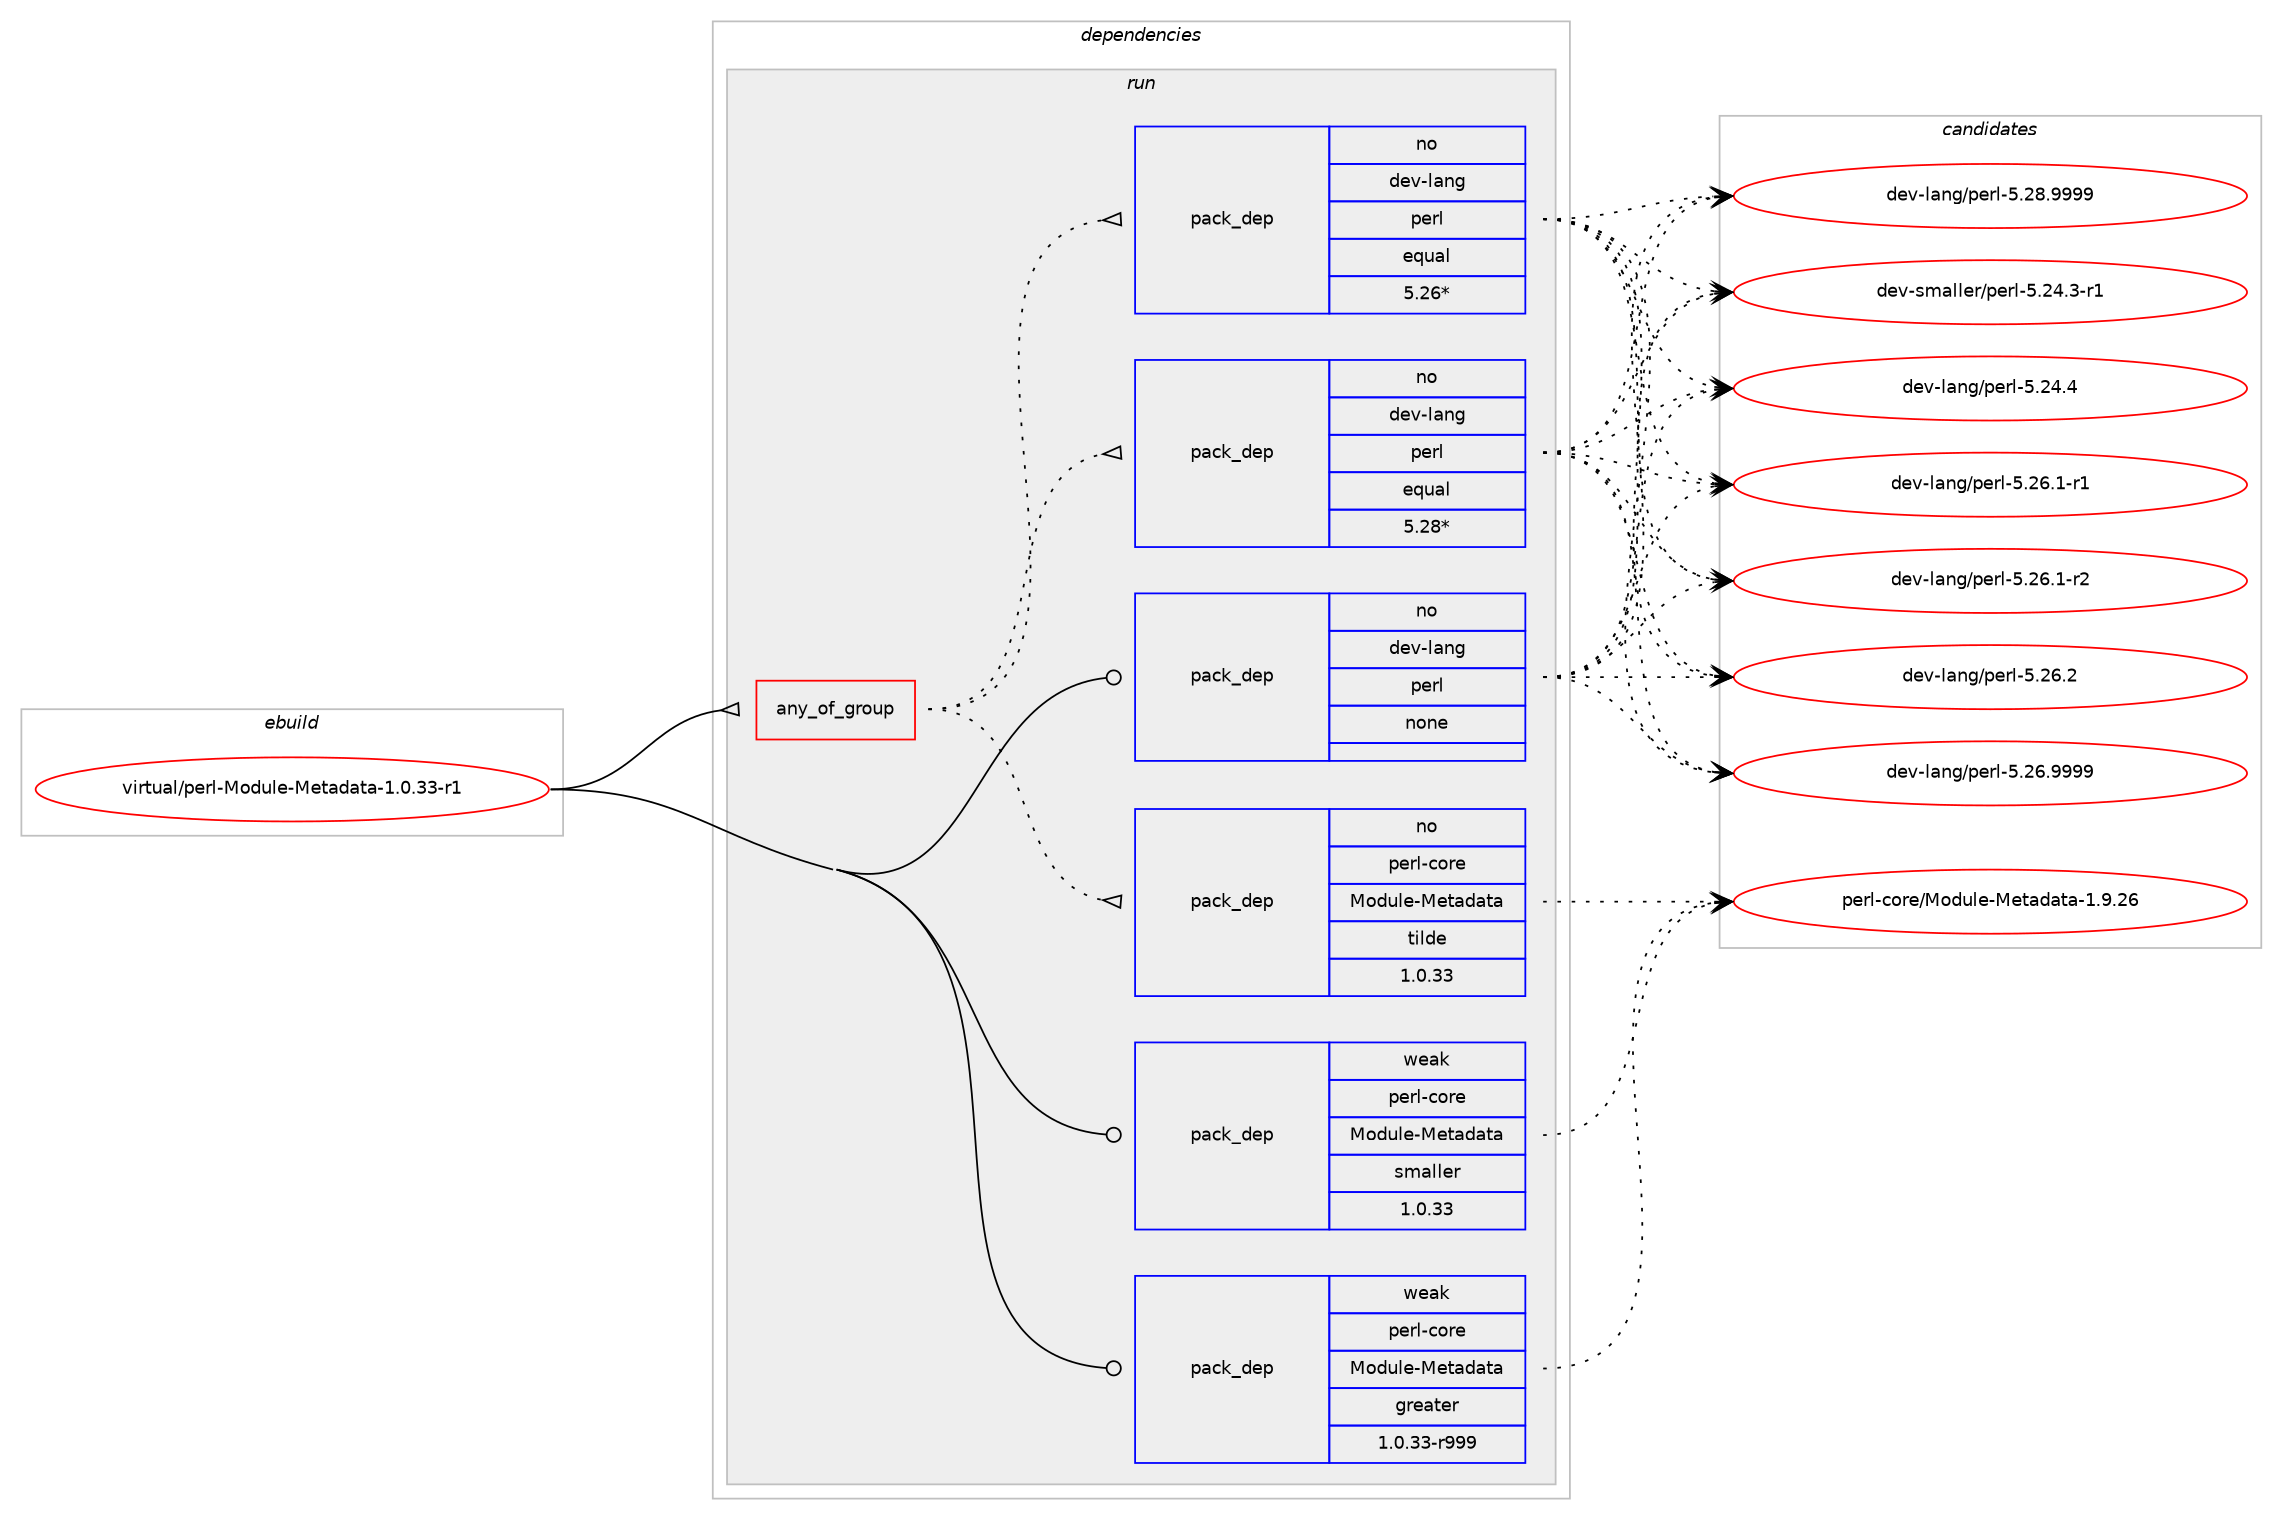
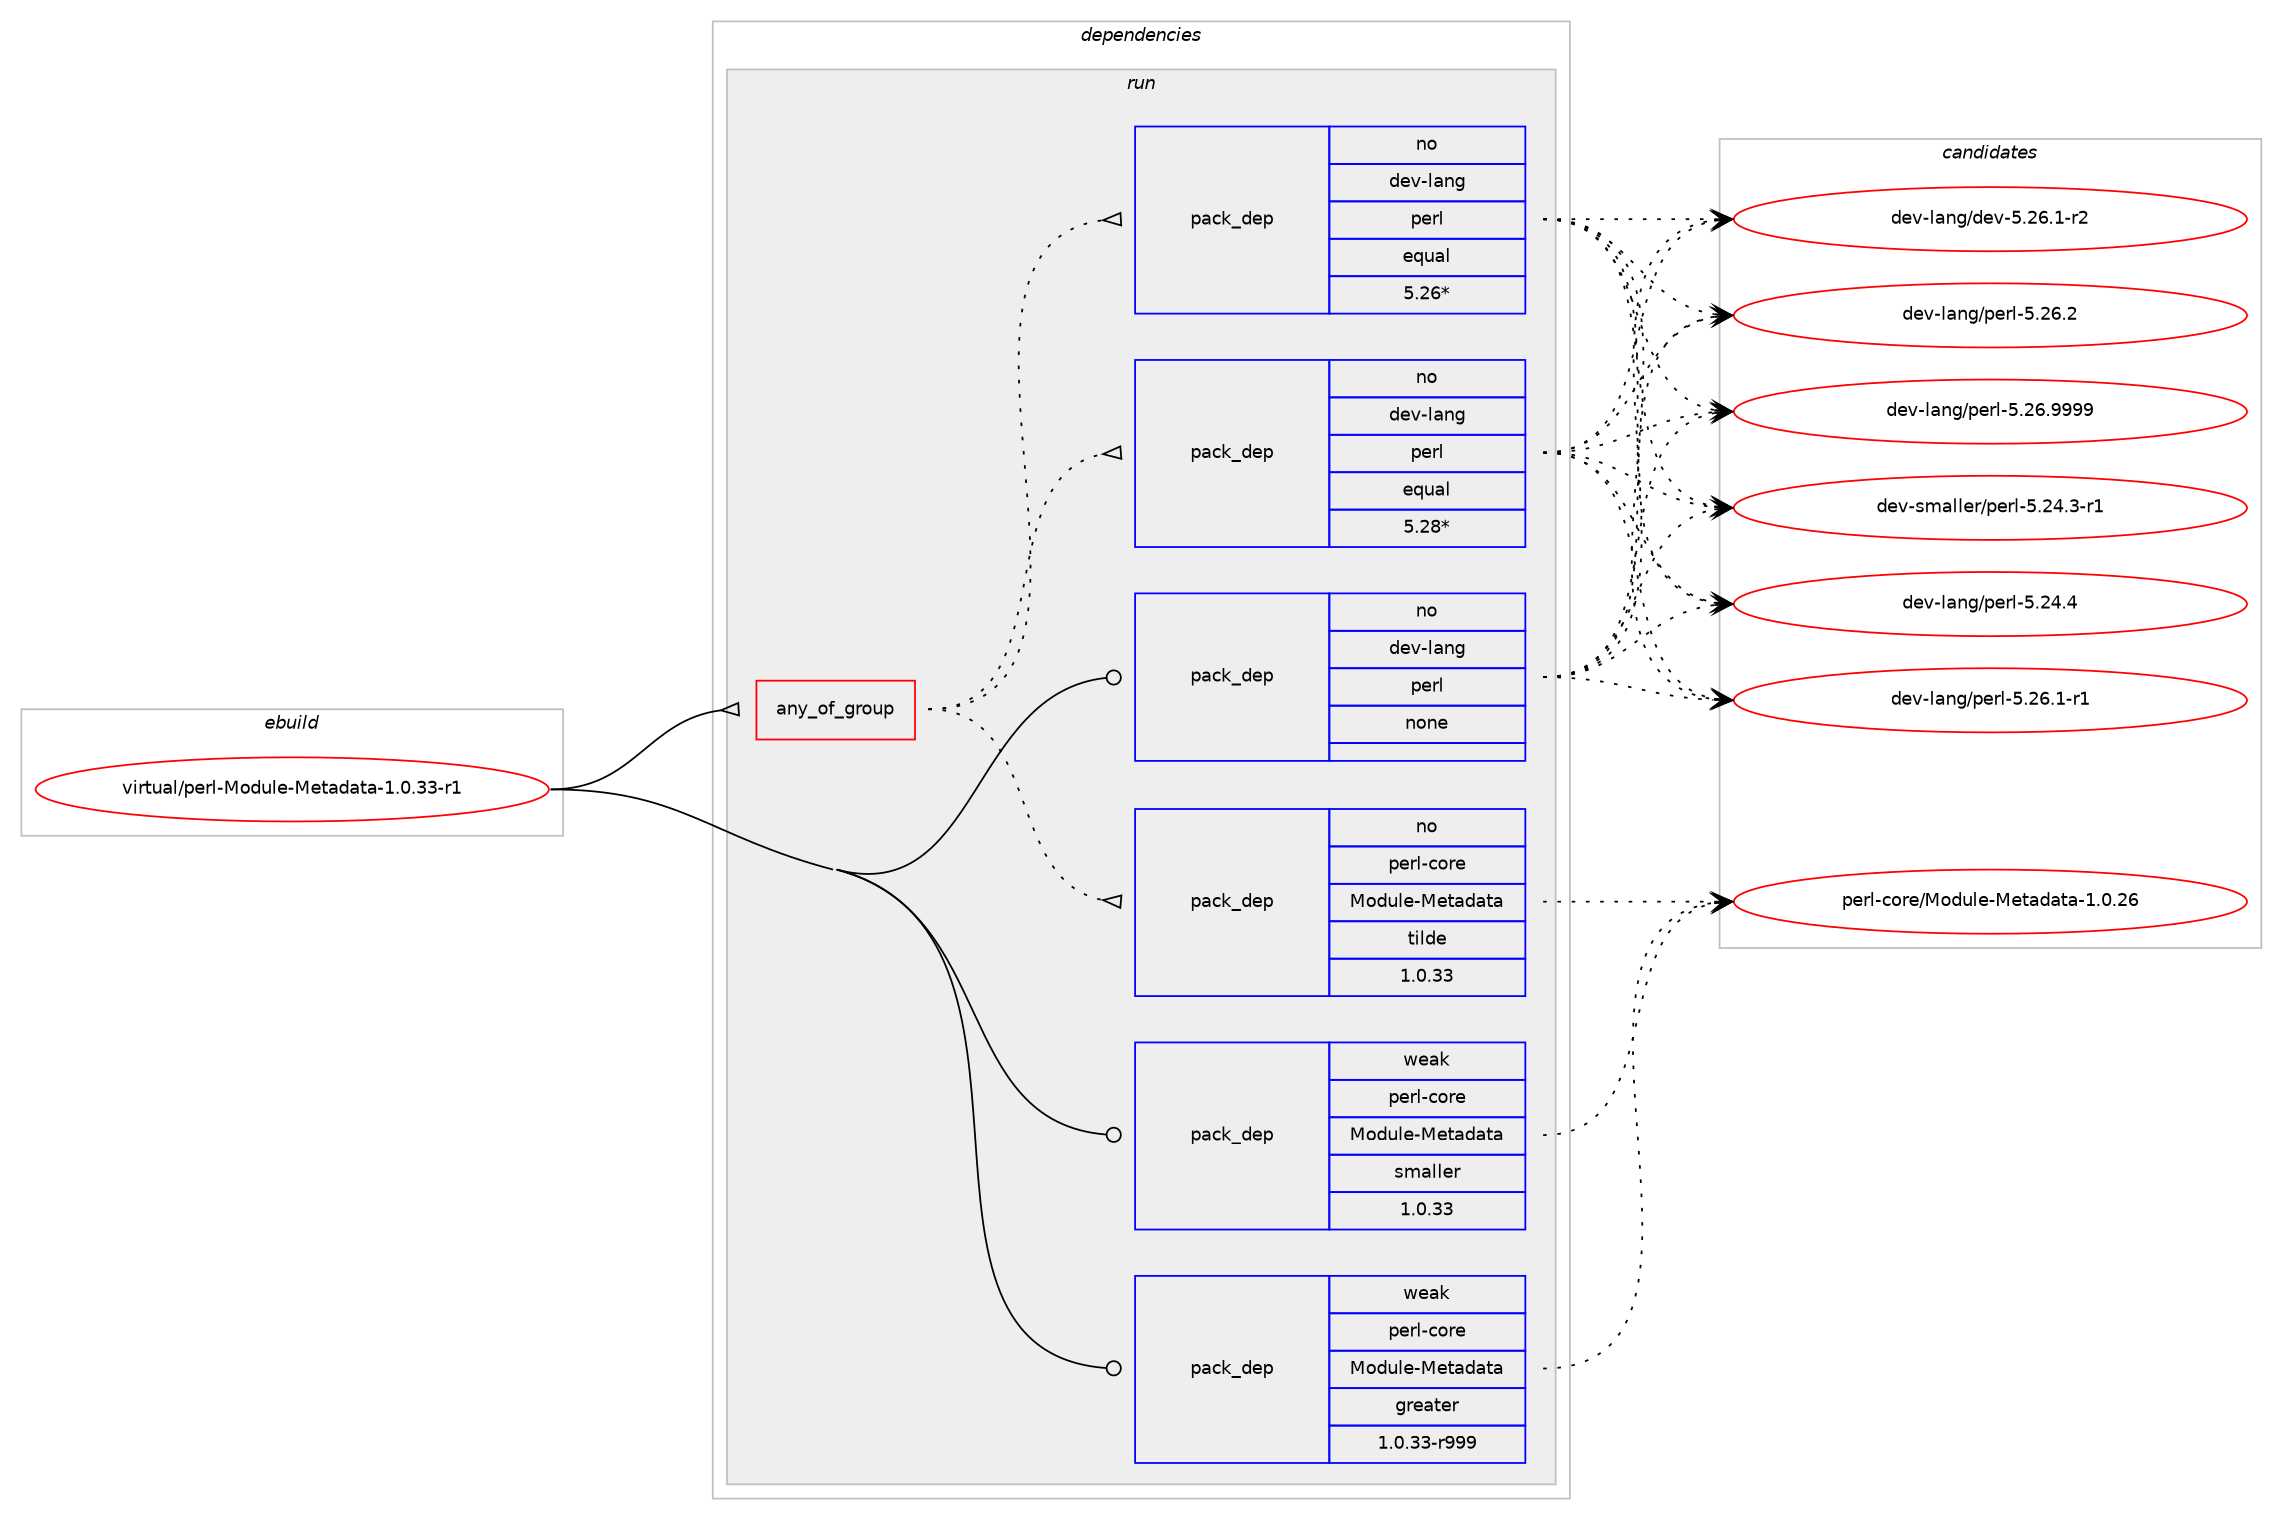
(1990, 196) -> none
(1990, 581) -> (1990, 219)
(1990, 902) -> (1990, 902)
